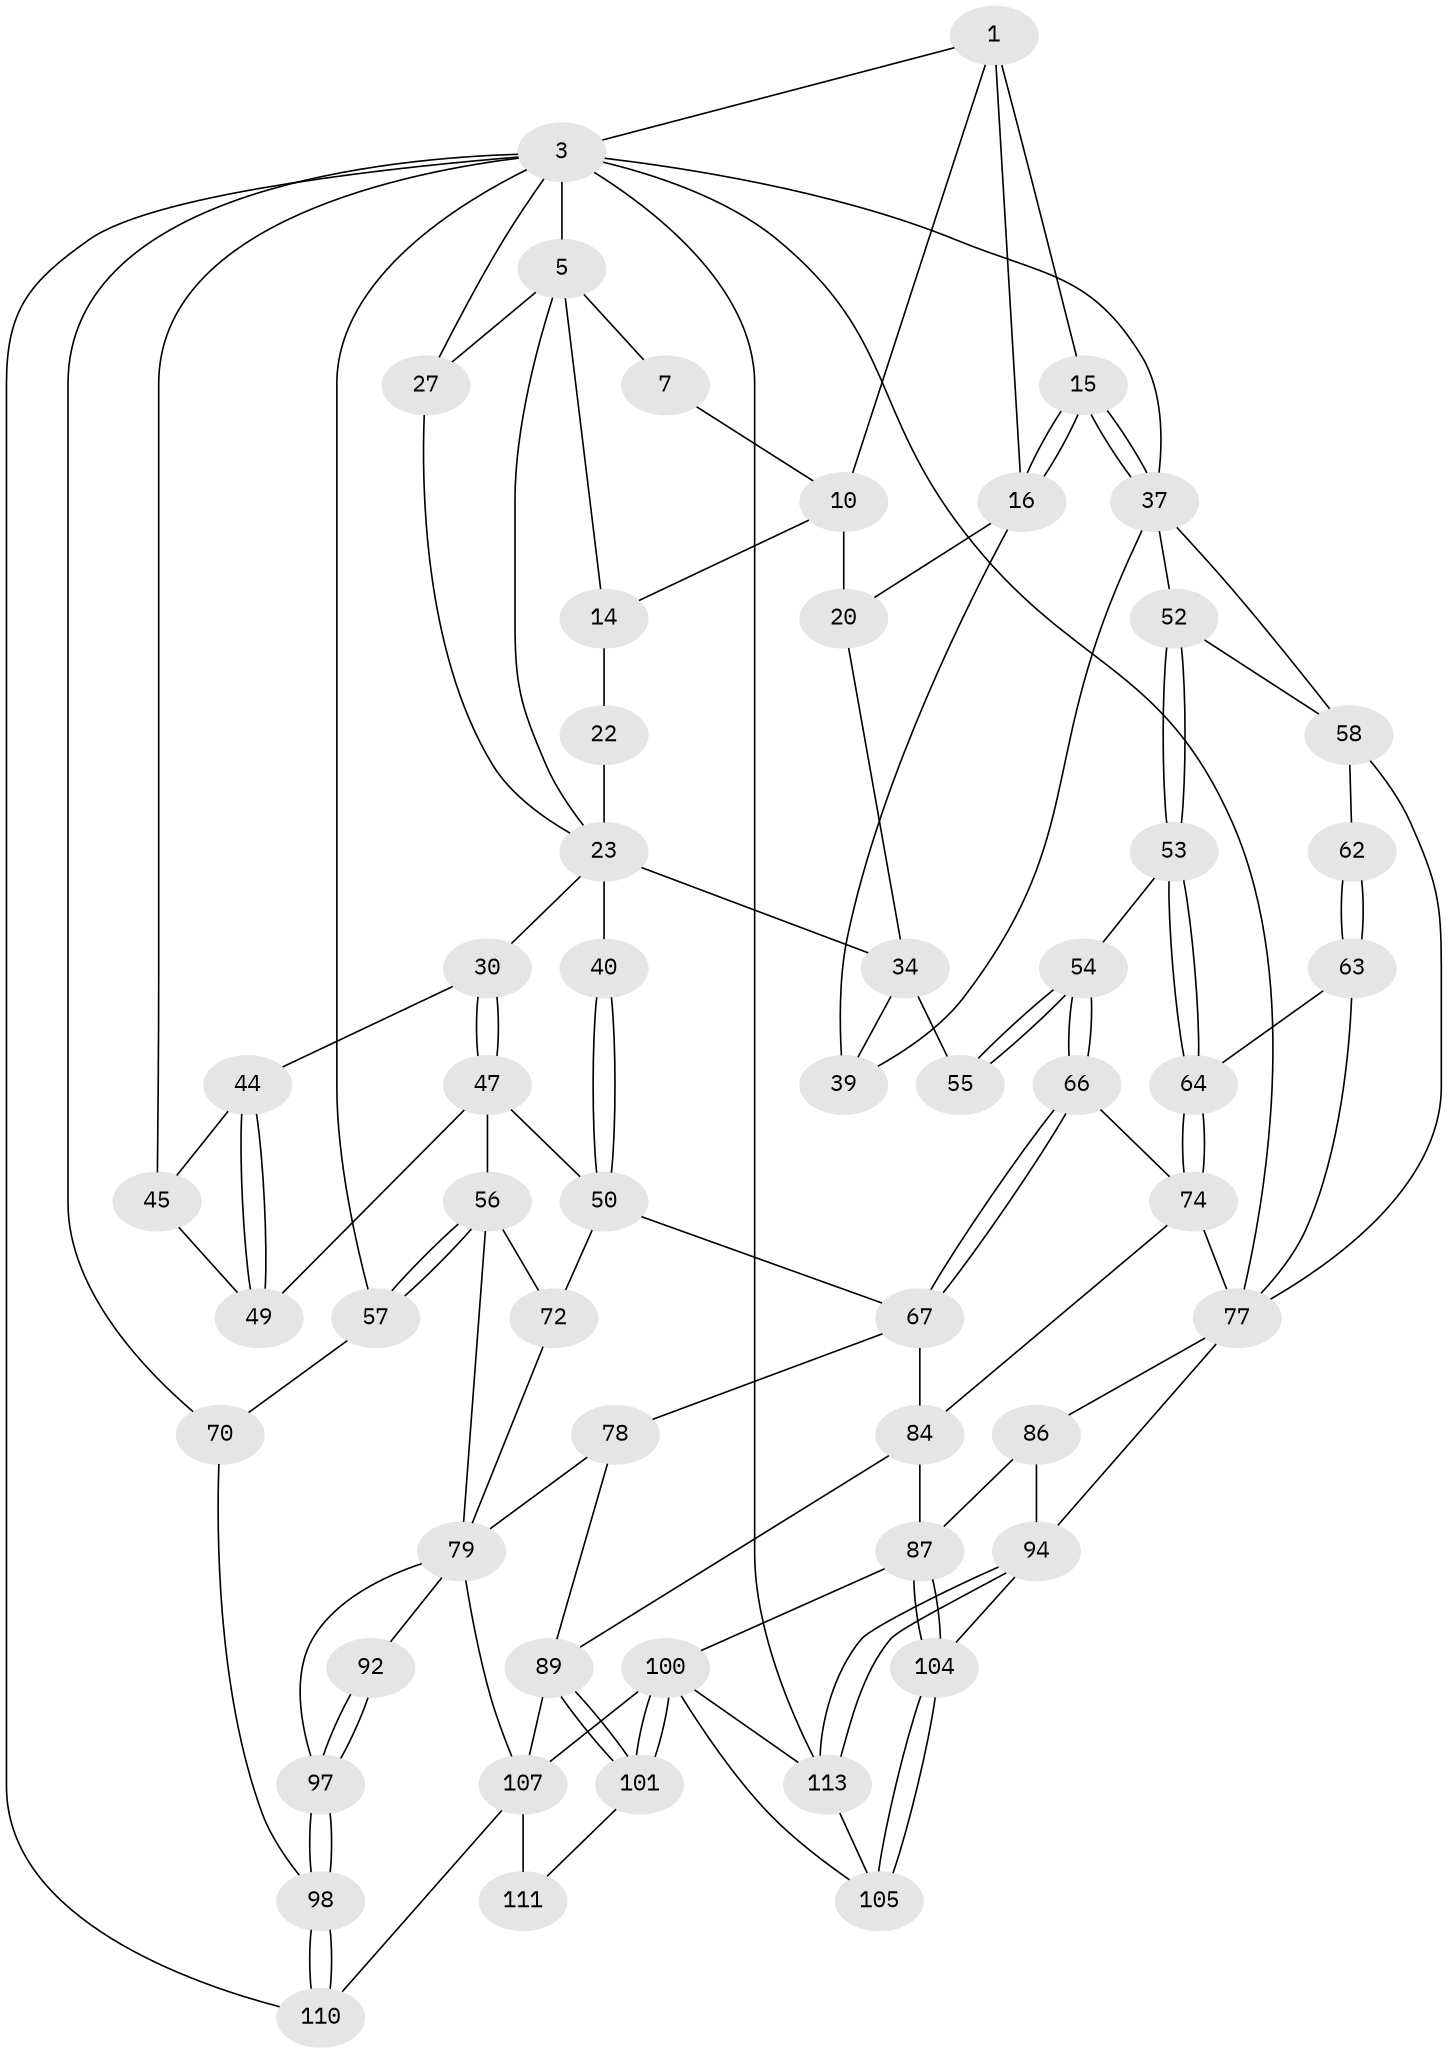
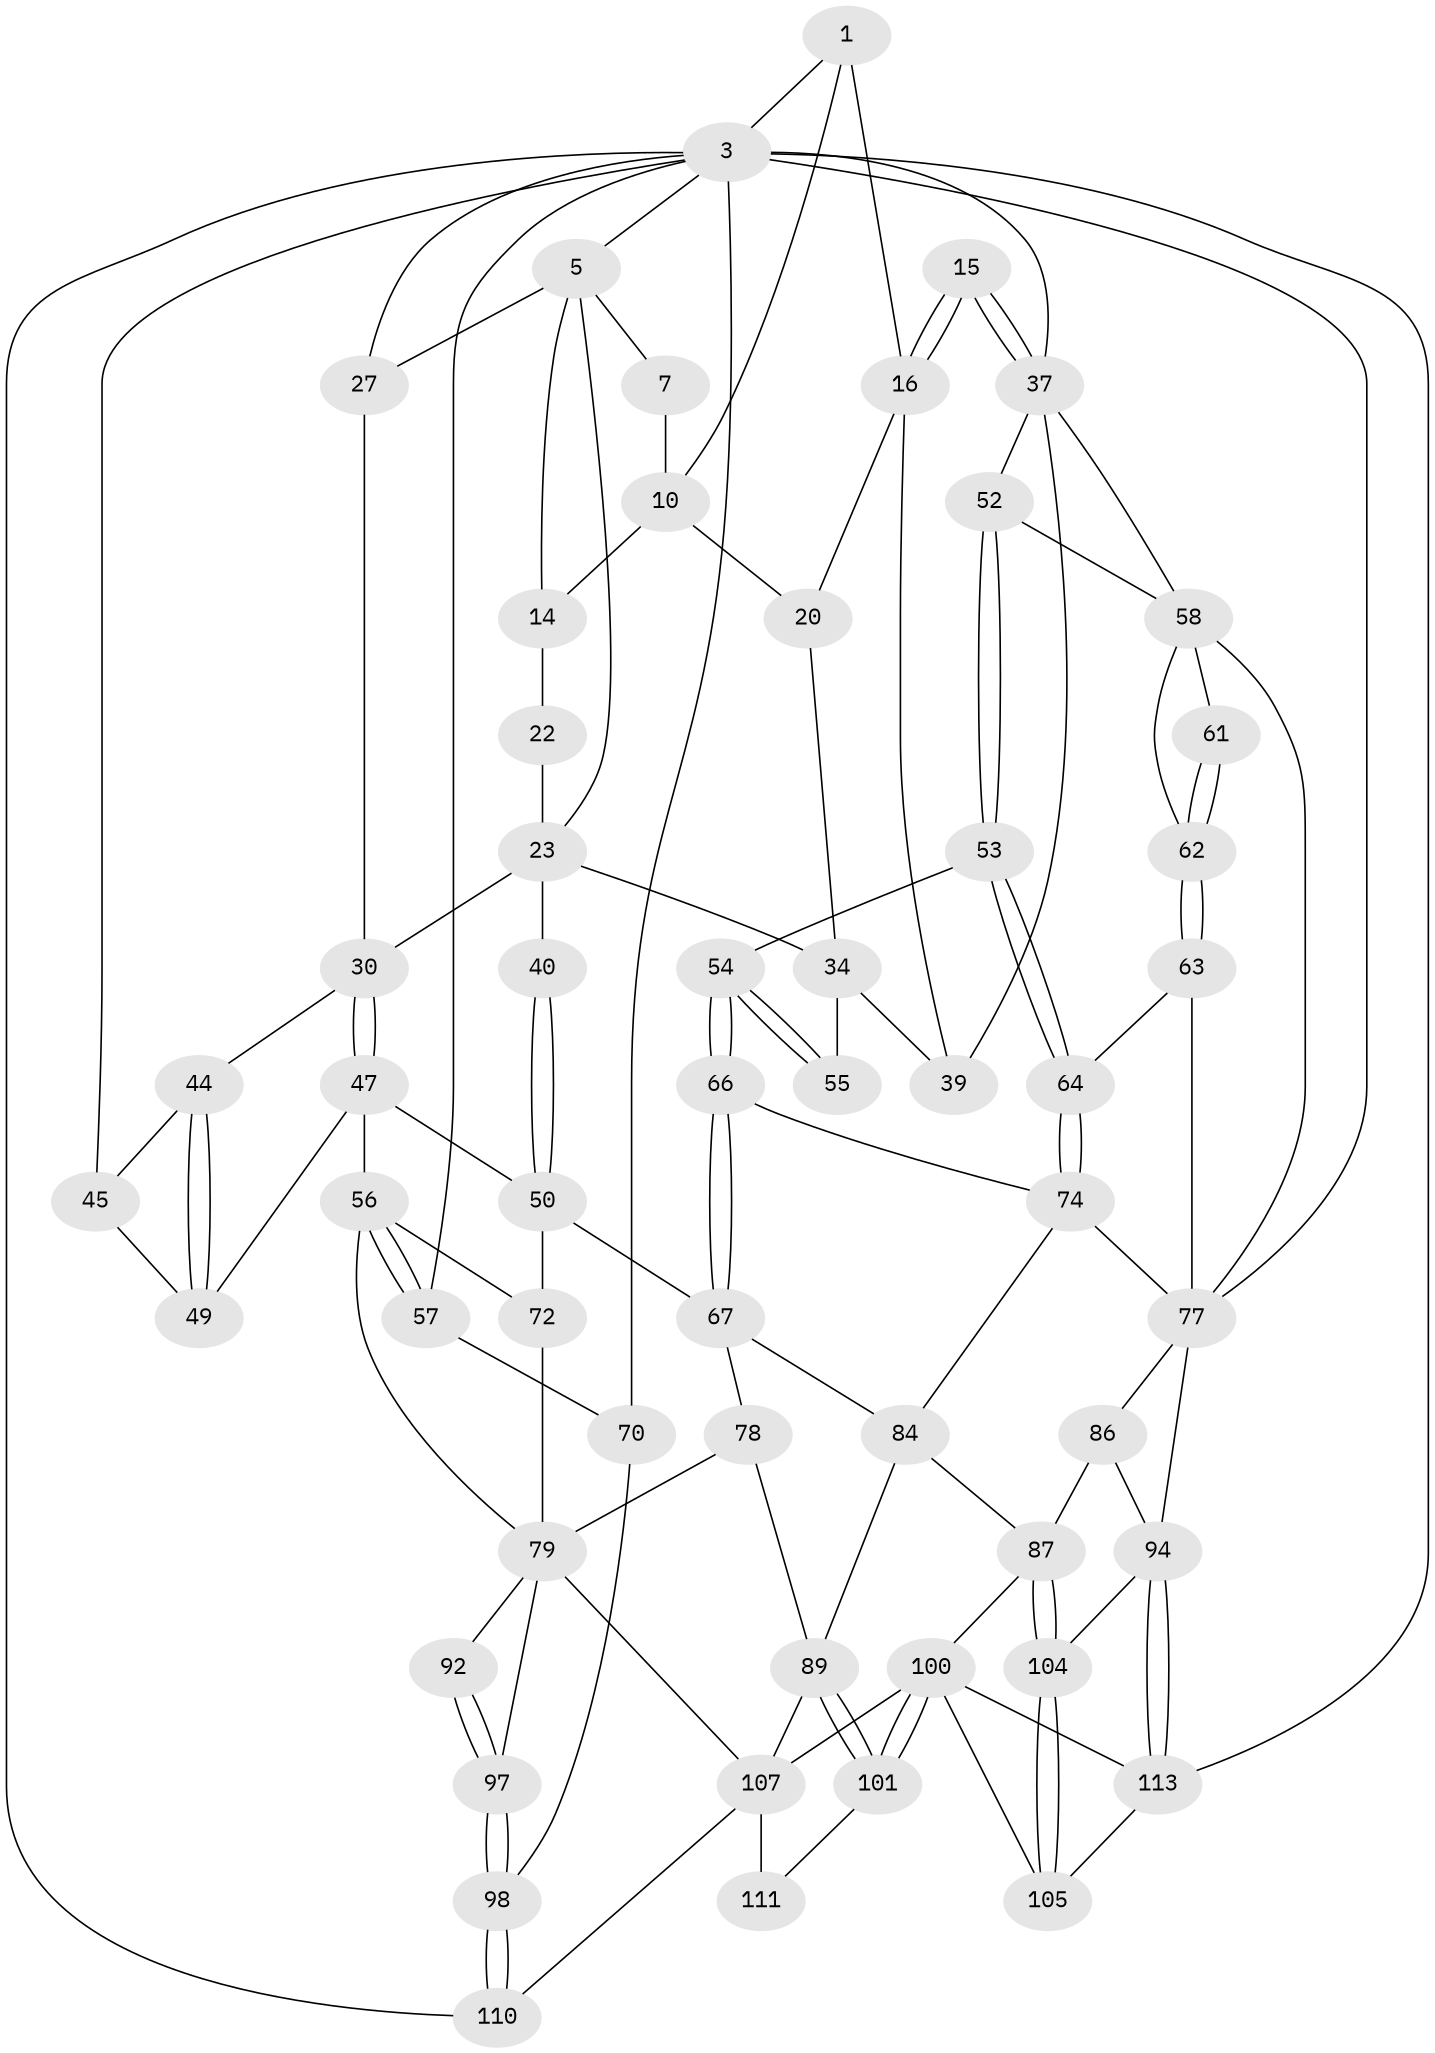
(1040, 211) -> none
(446, 646) -> (364, 677)
none -> (1216, 735)
